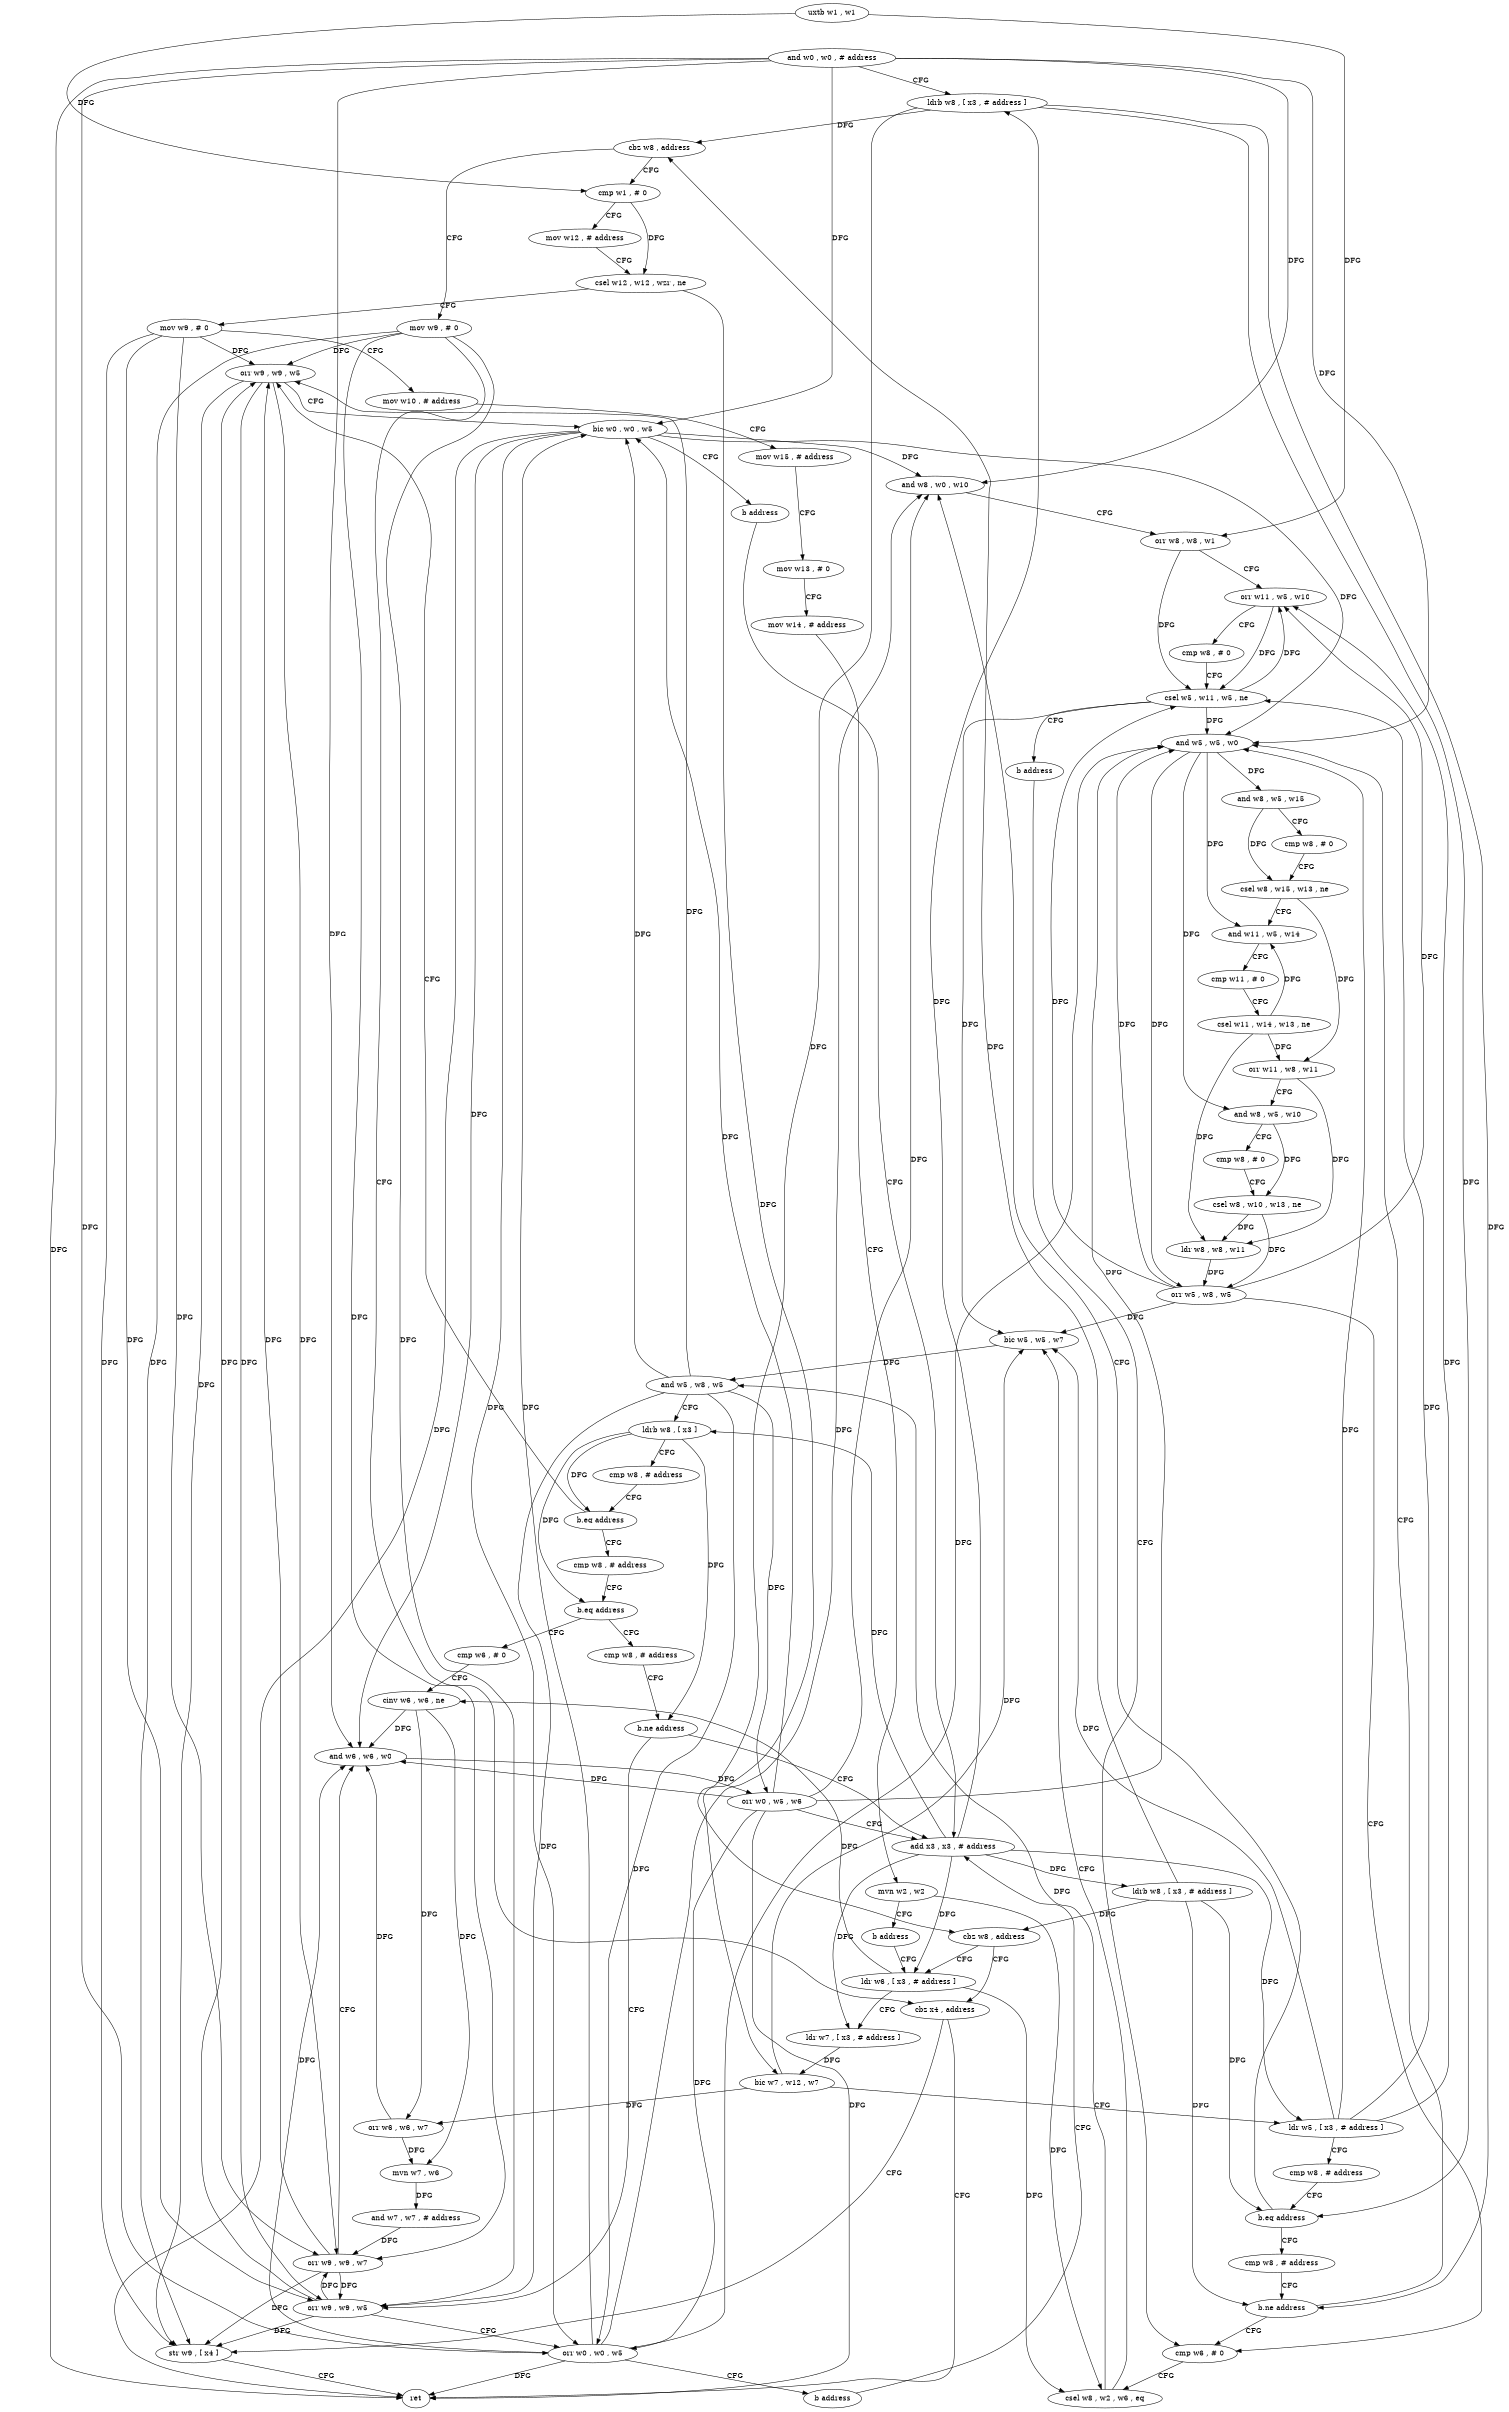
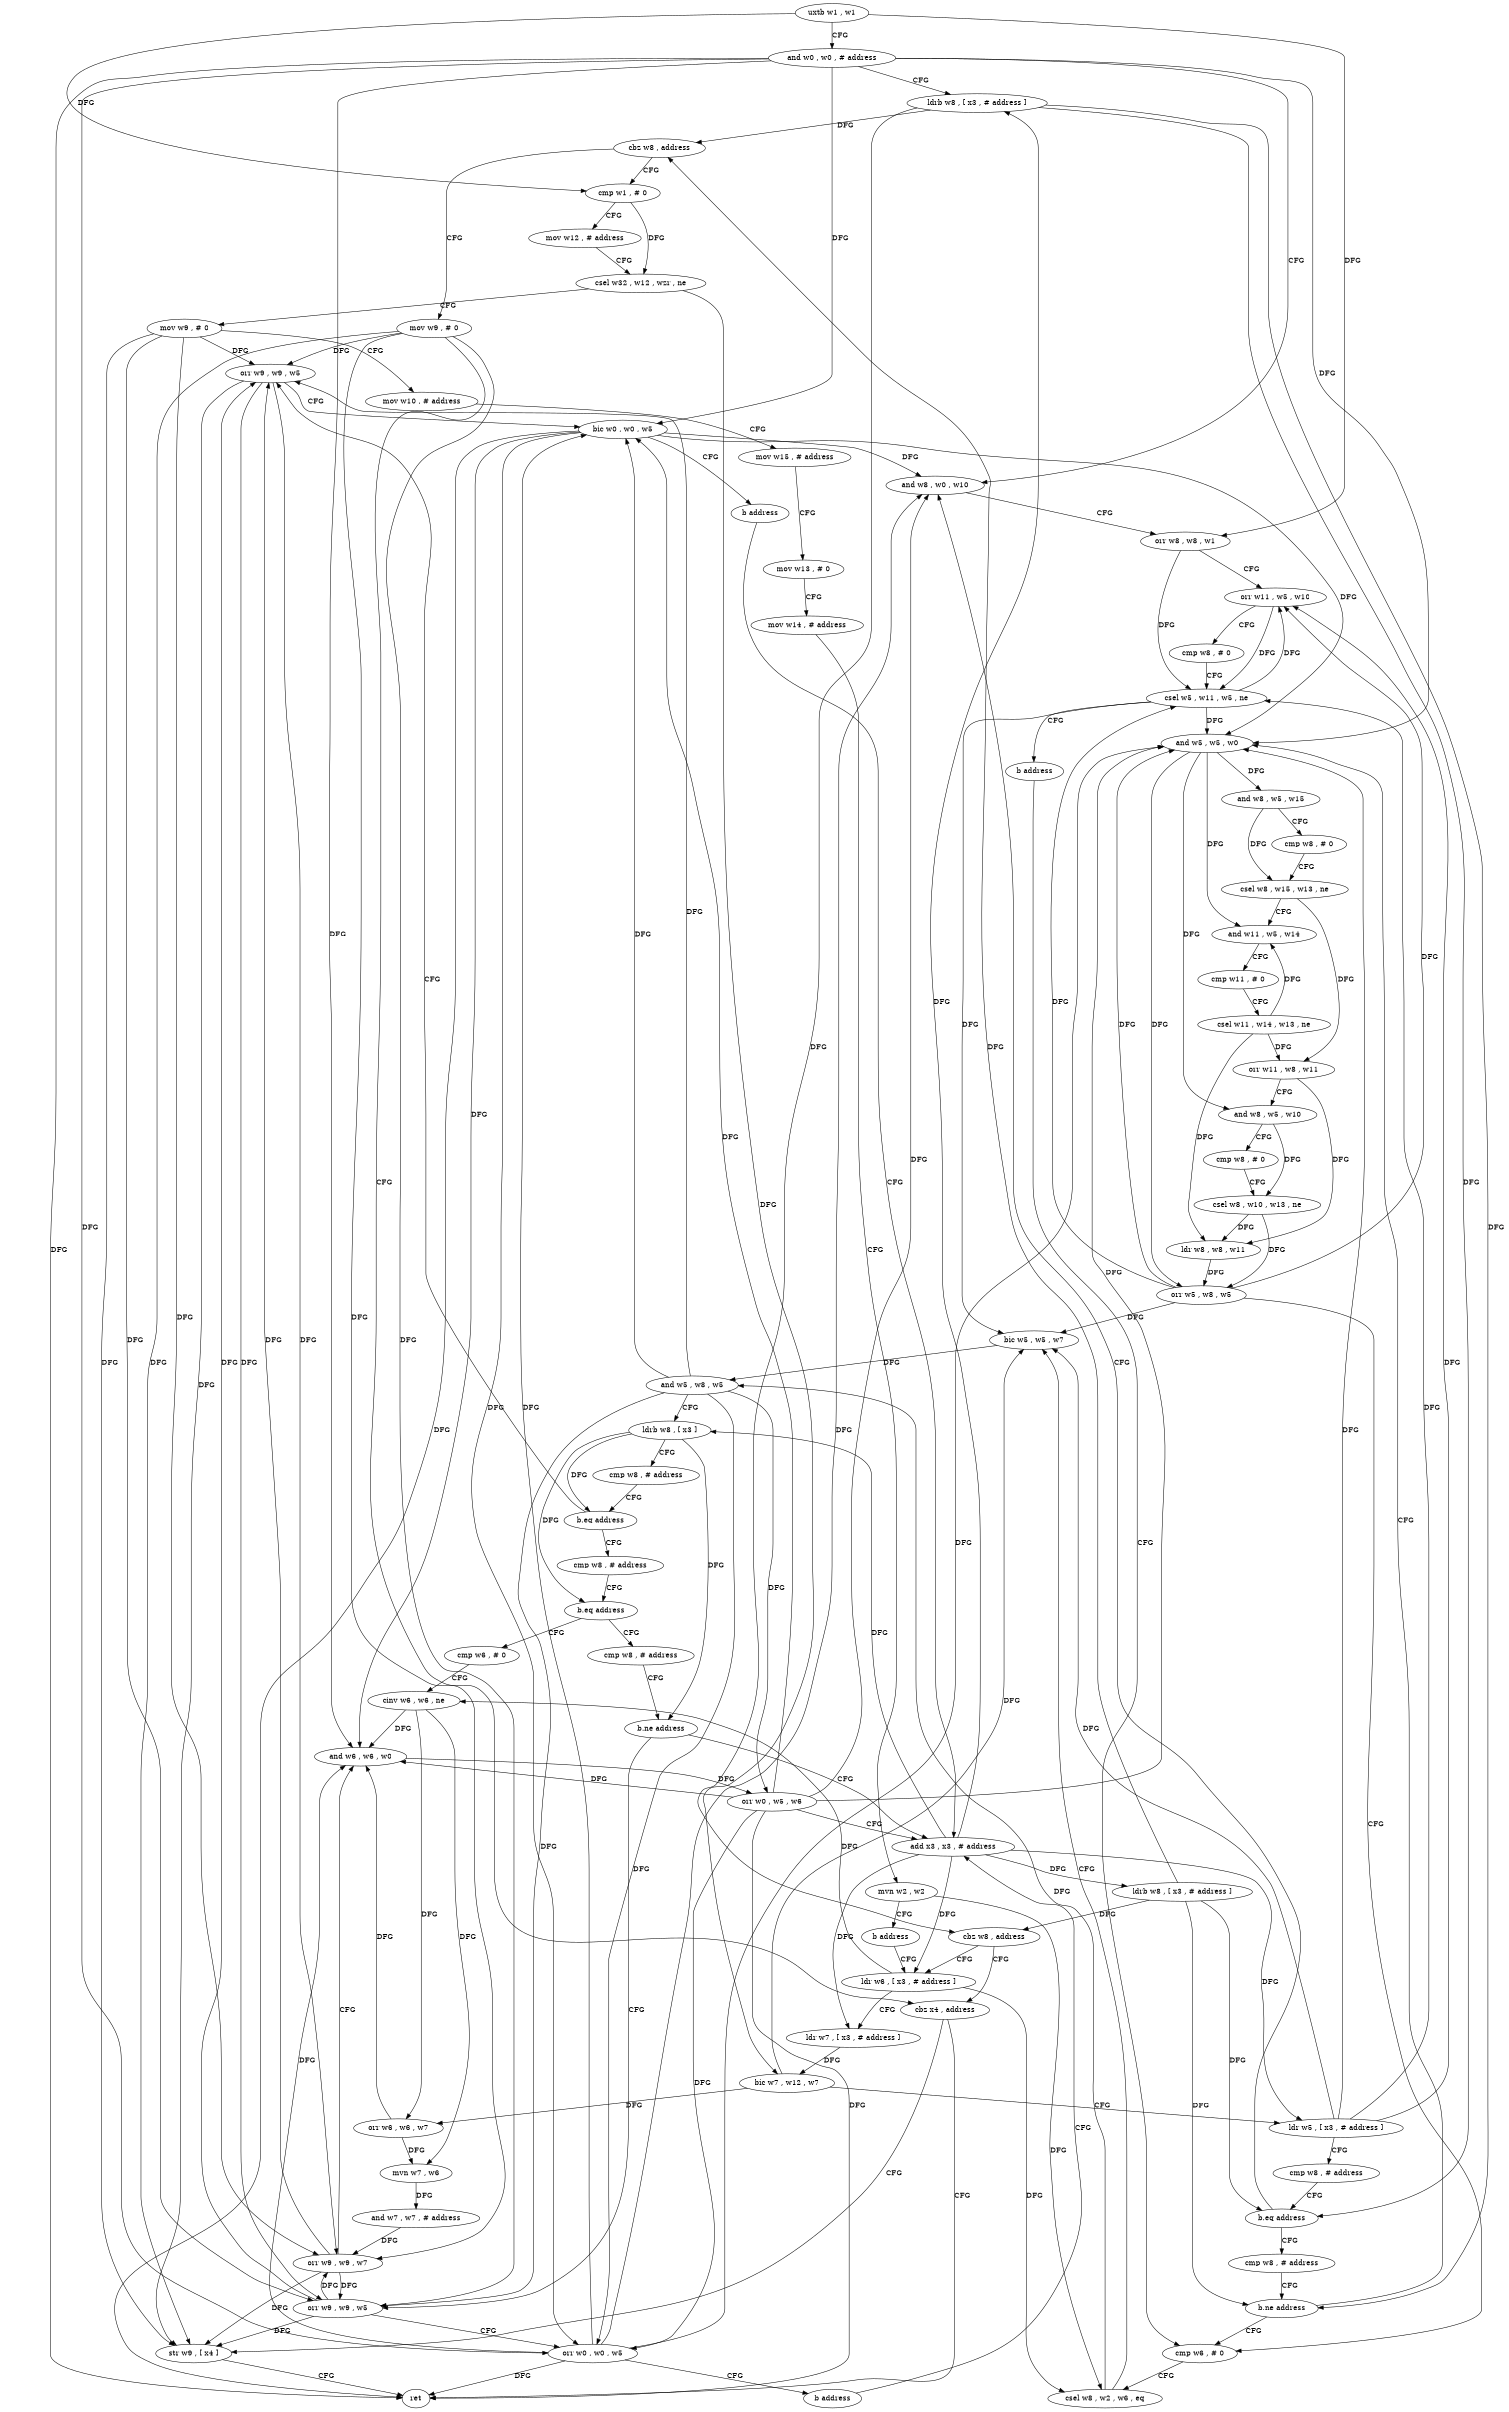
none -> (832, 33)
(1296, 261) -> (1296, 261)
(641, 283) -> (641, 283)
